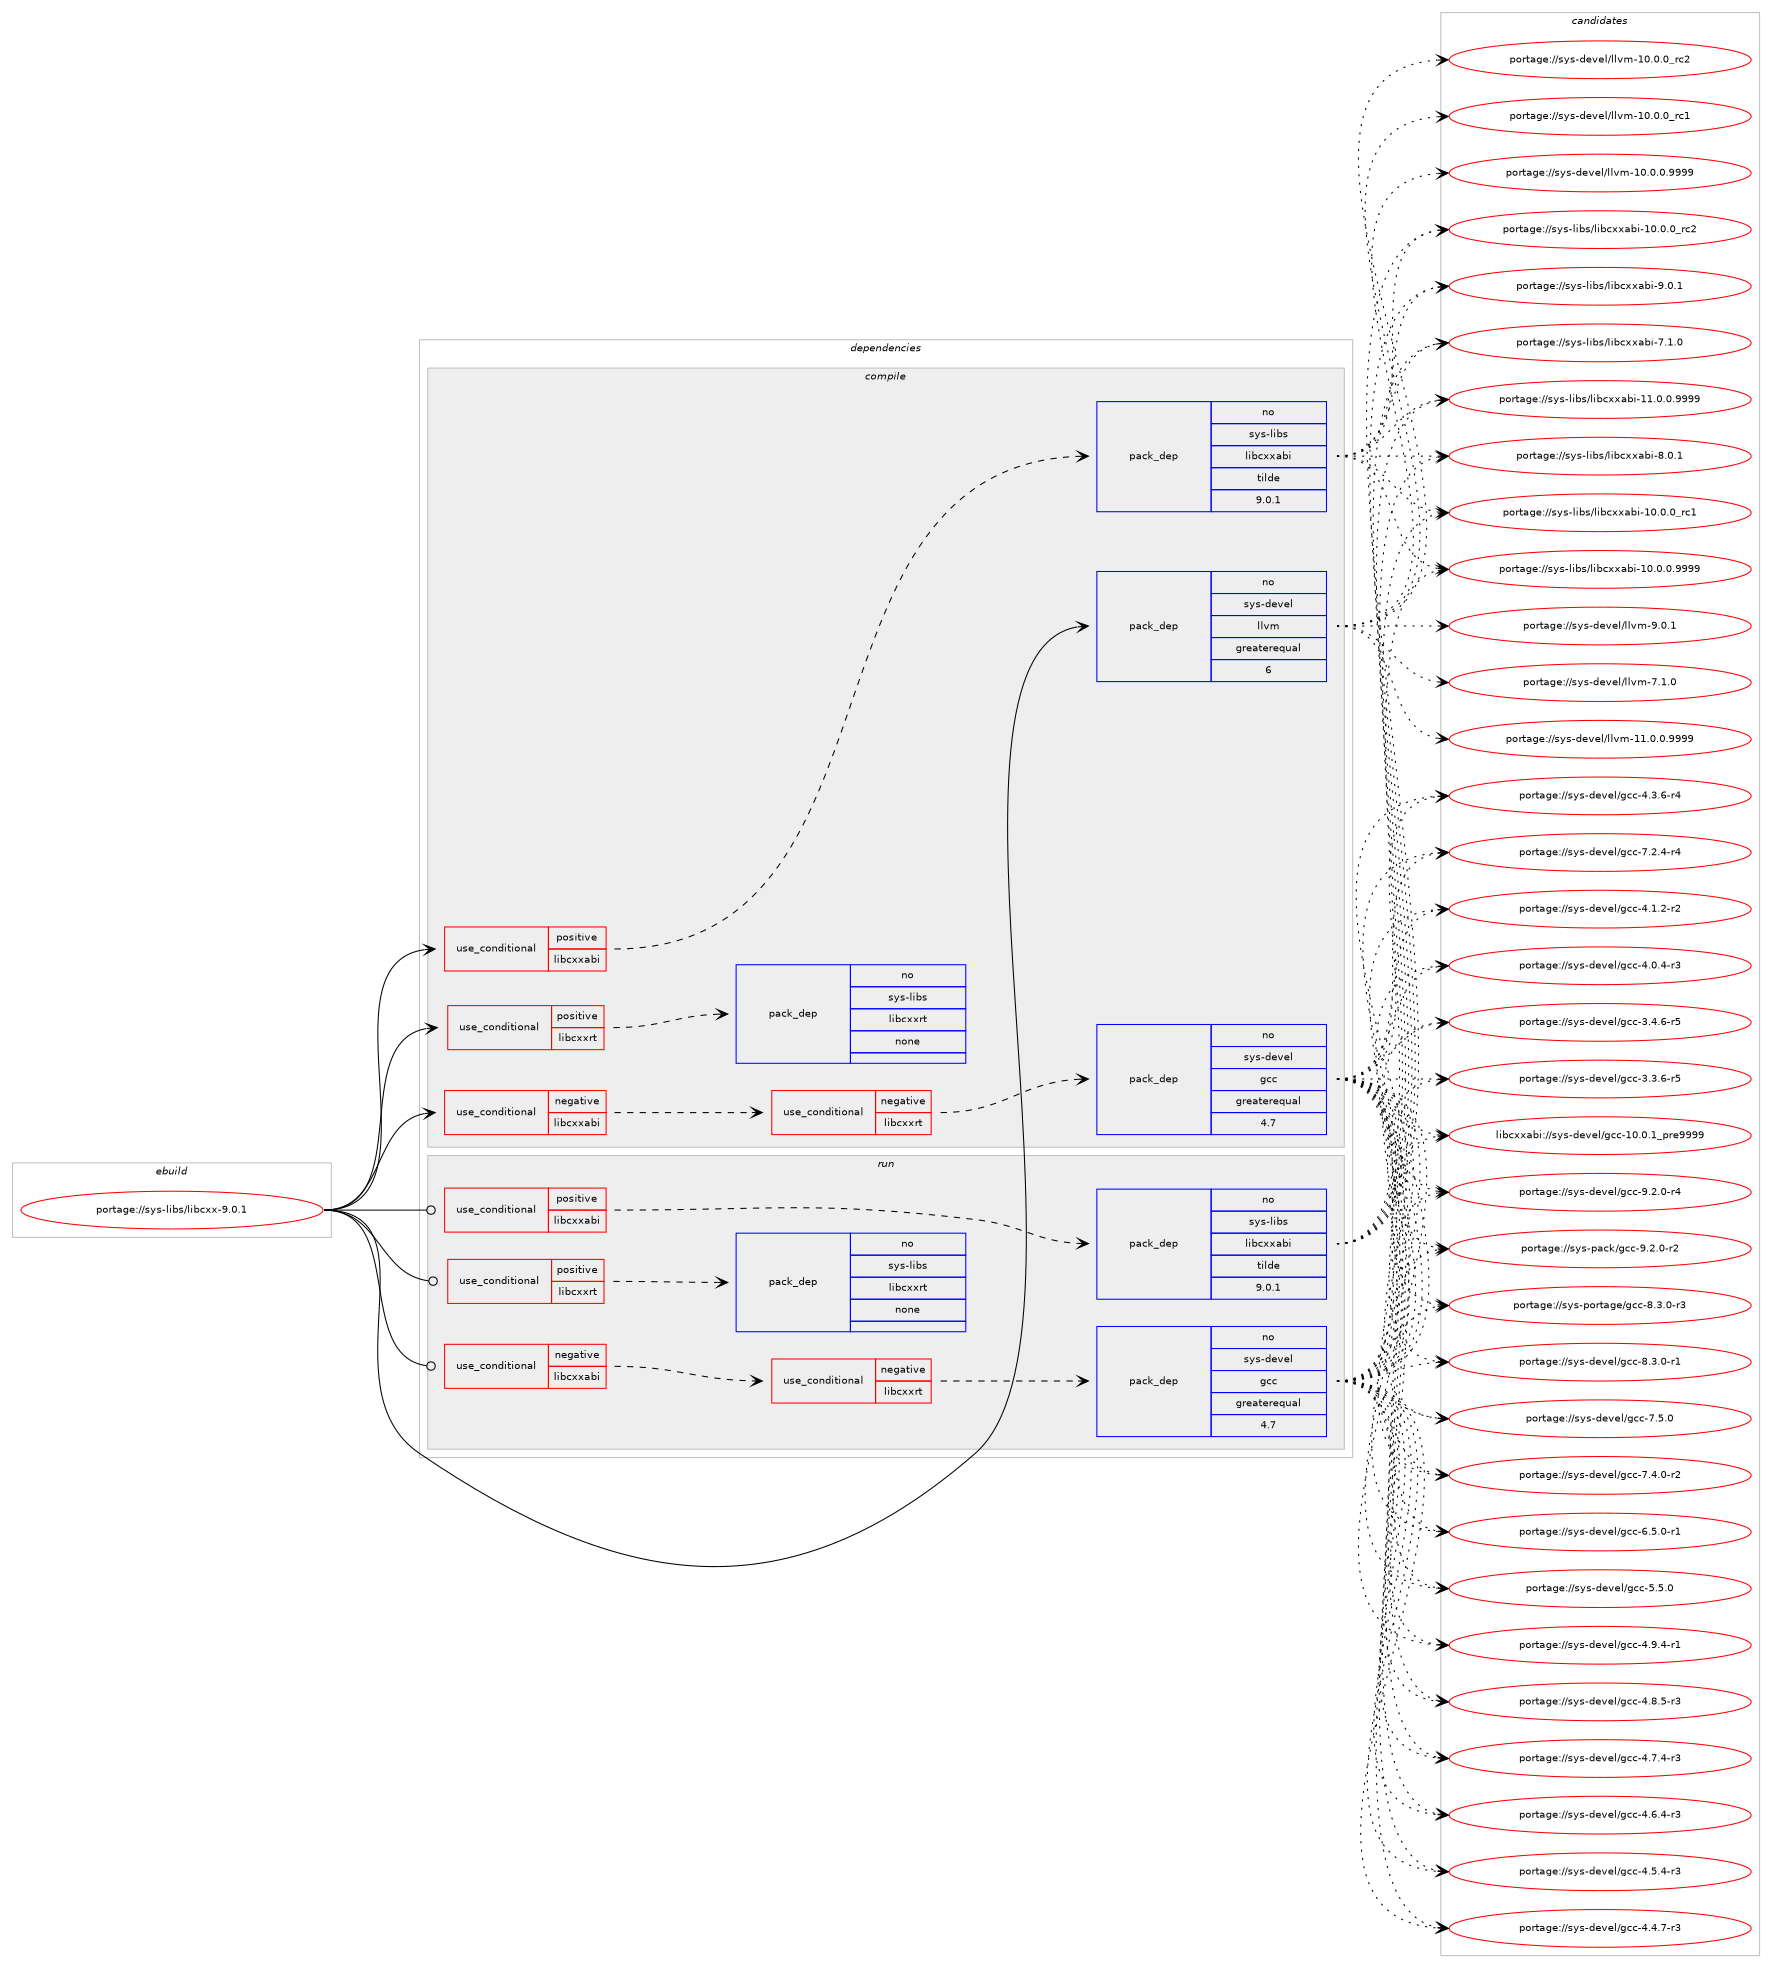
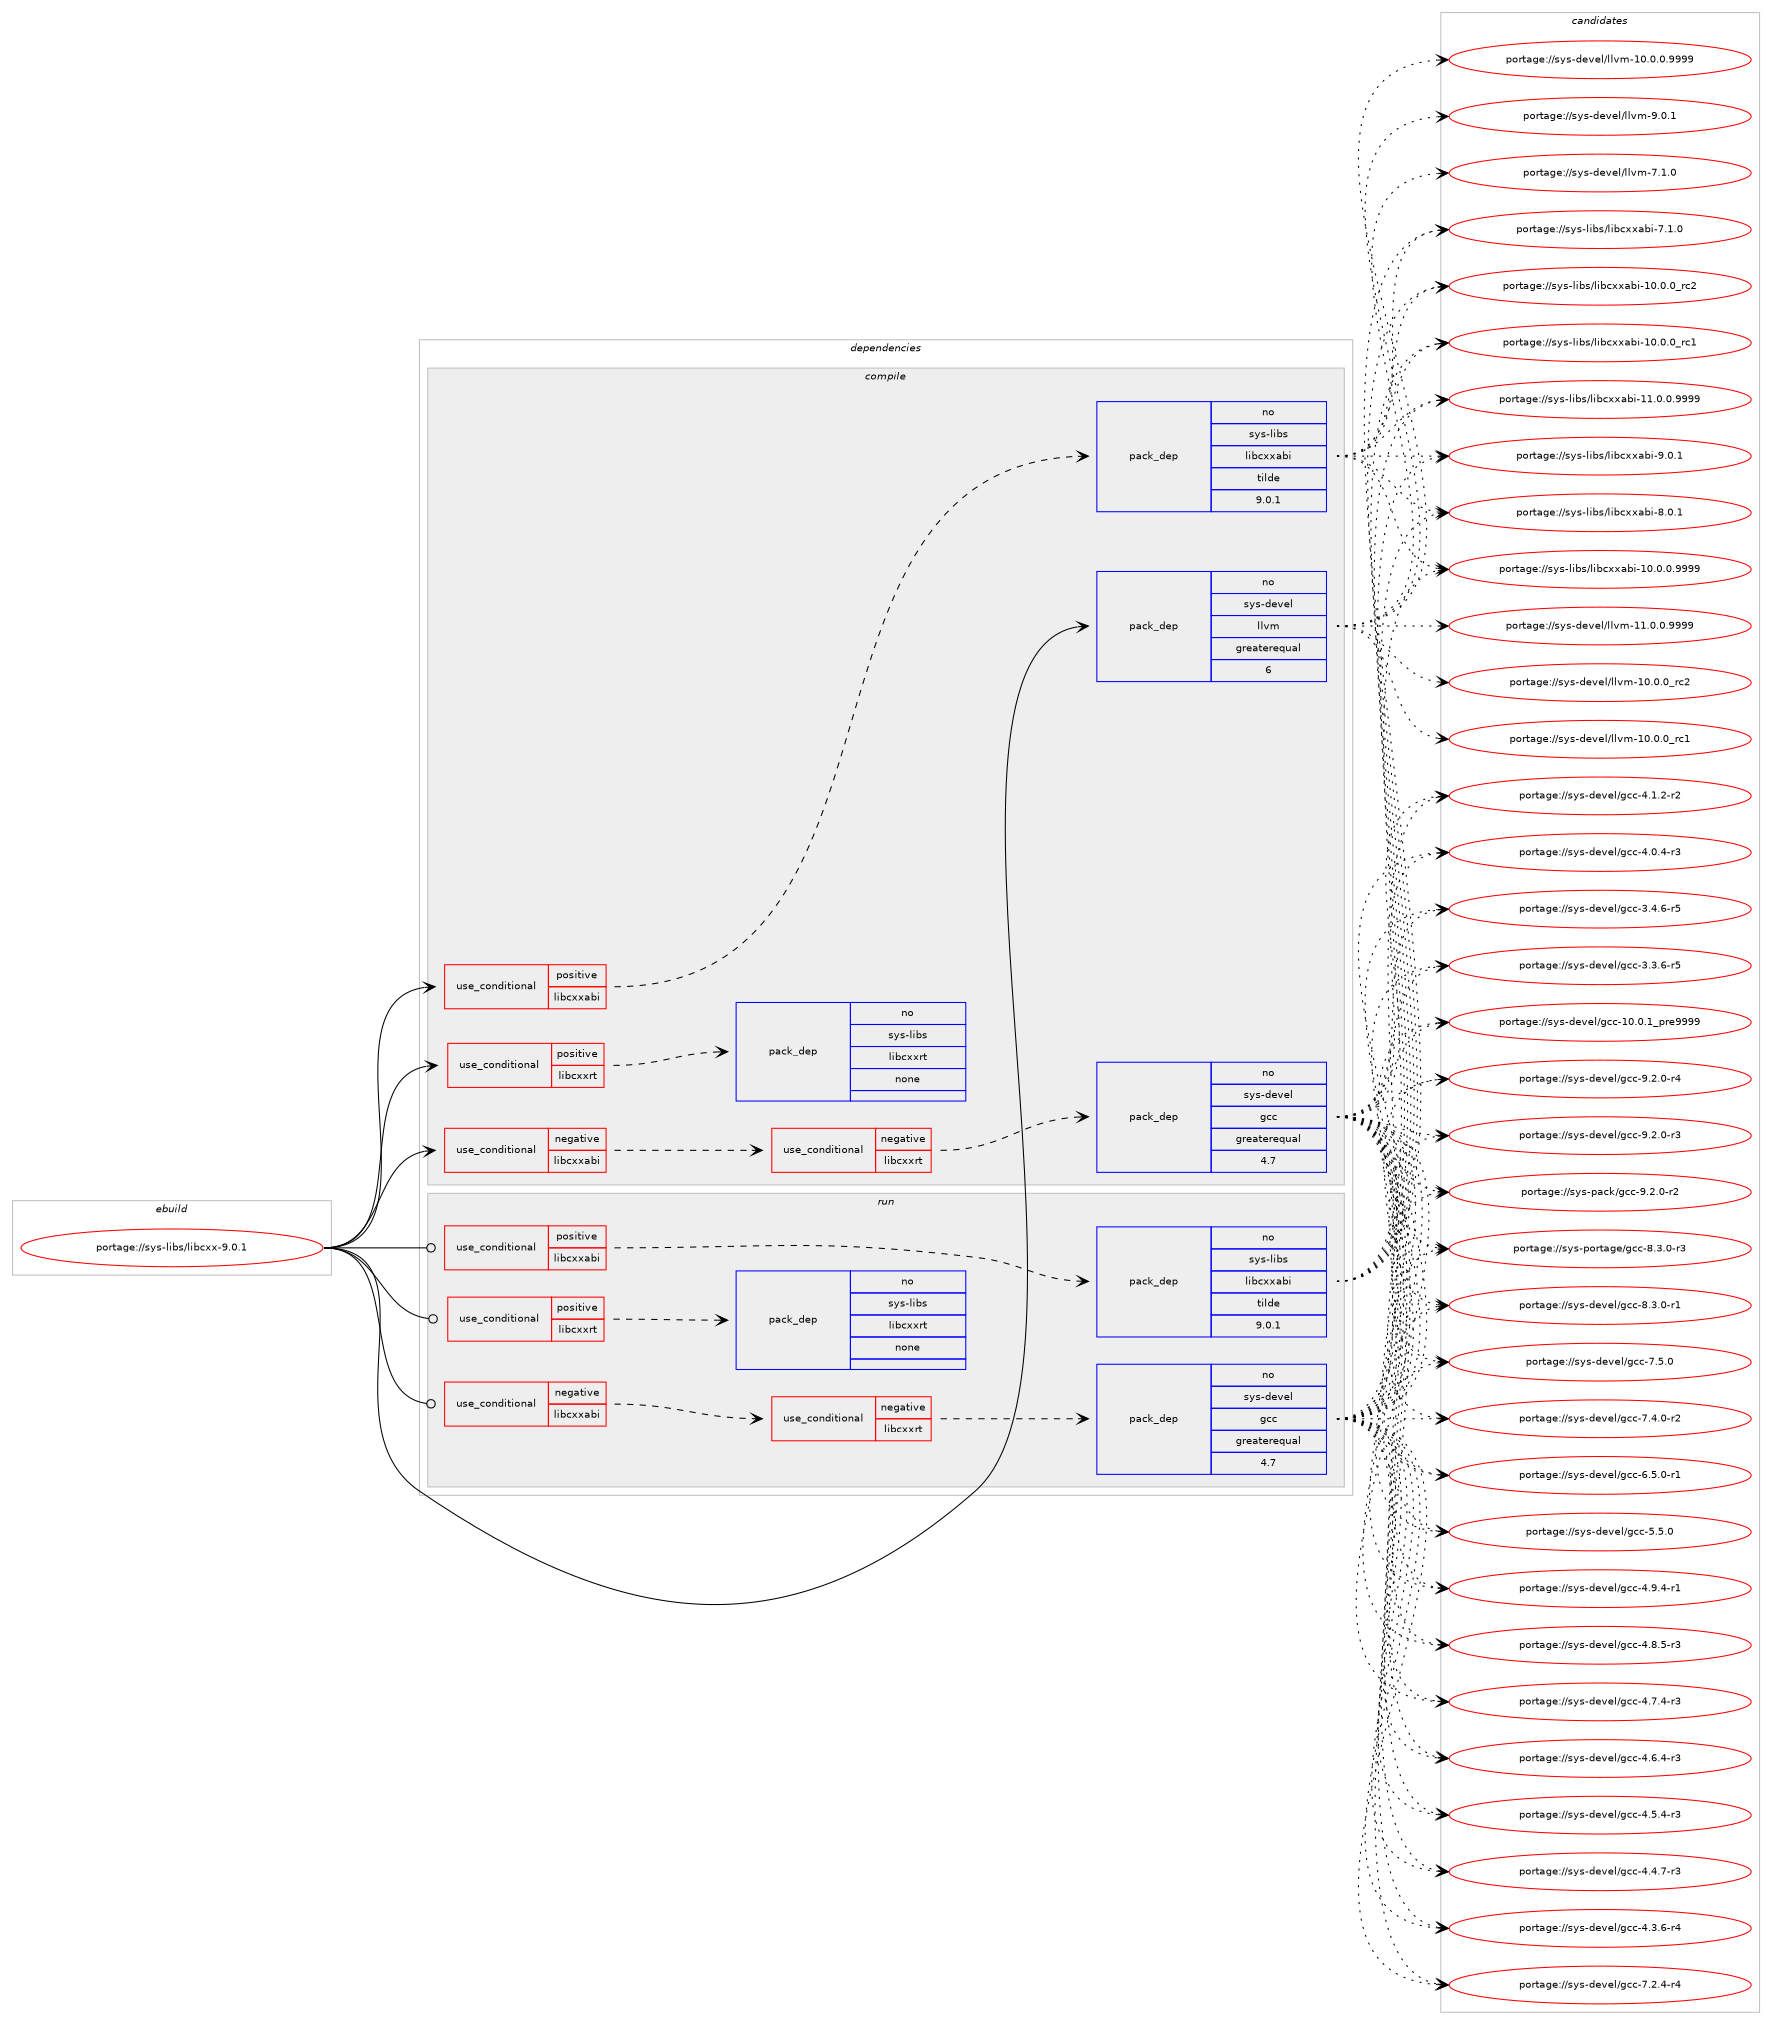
(1600, 1136) -> (1600, 1022)
none -> (1600, 1136)
